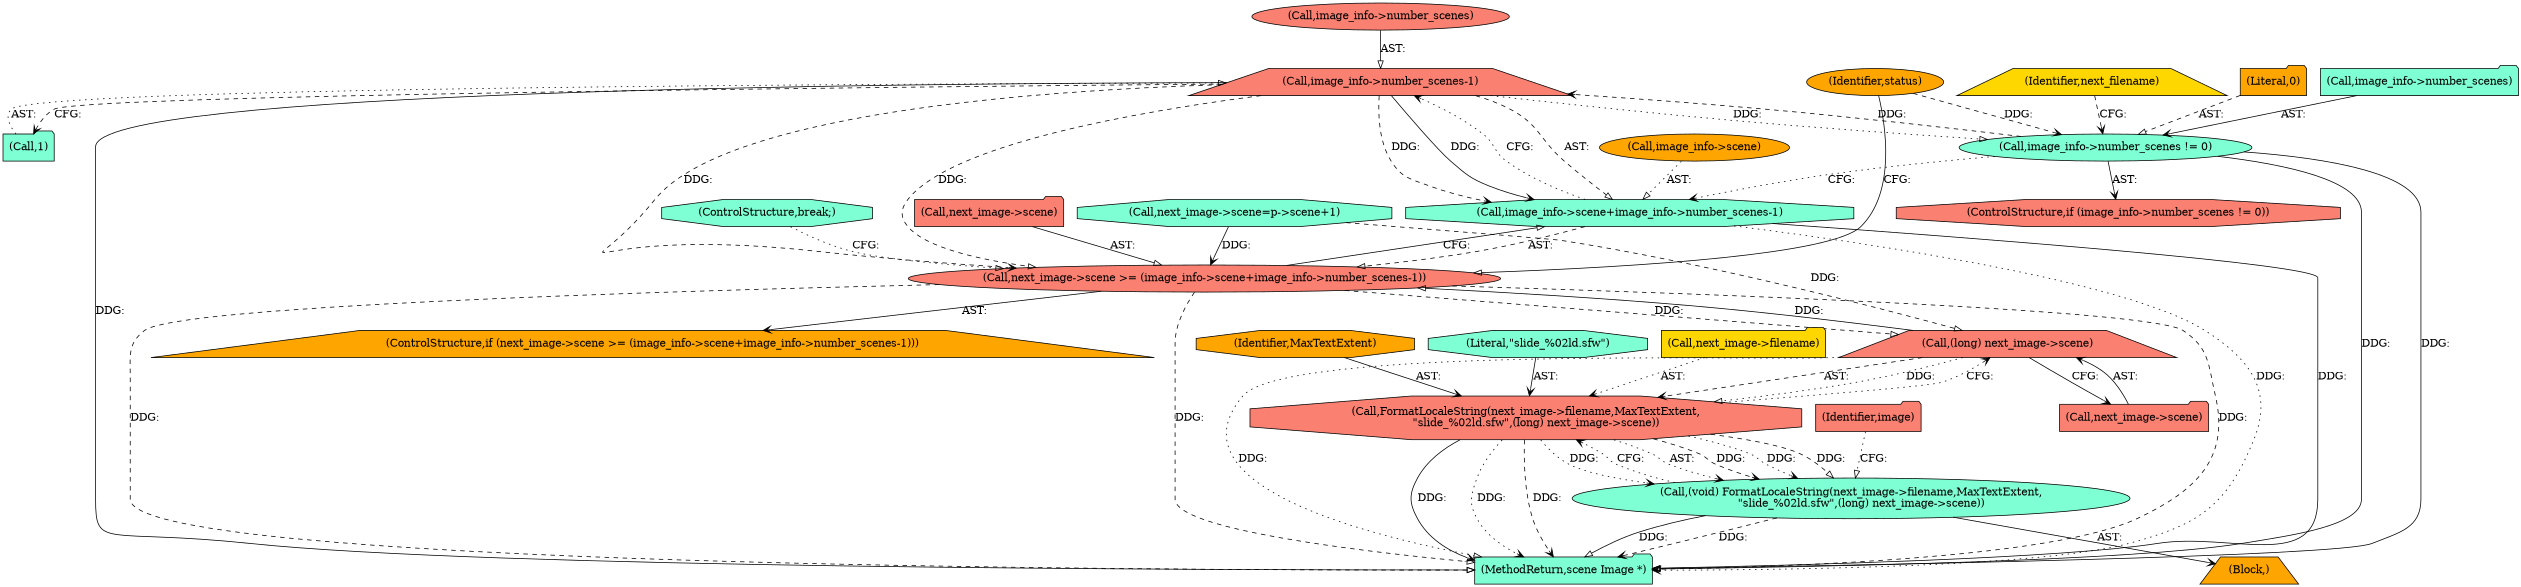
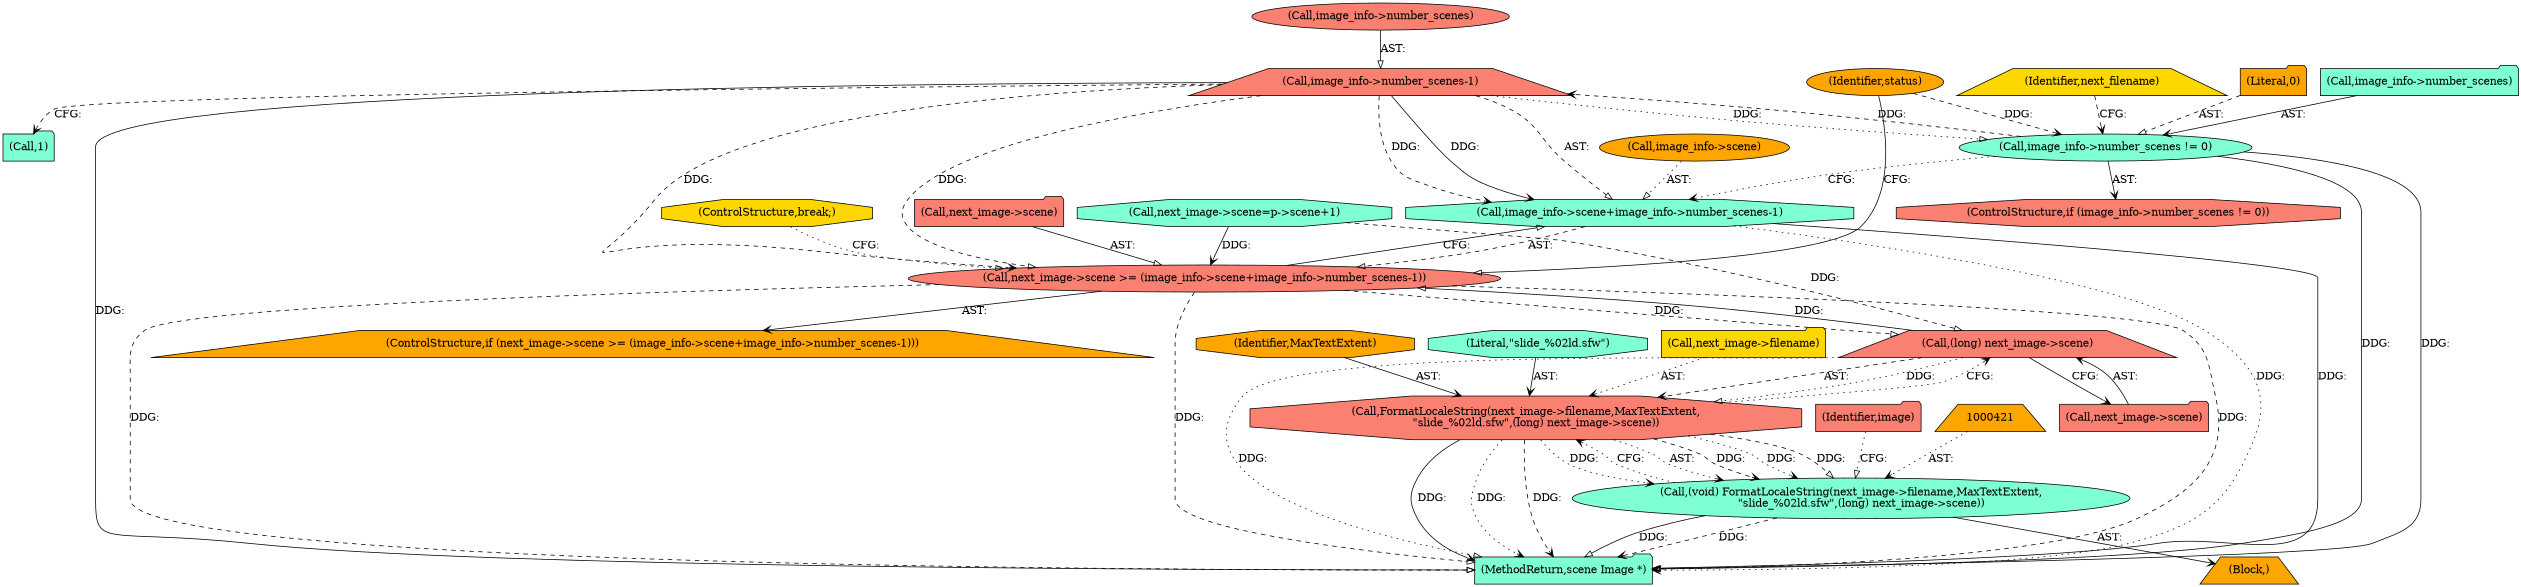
(508, 88) -> none
(1499, 155) -> none
(767, 213) -> (767, 213)
none -> (1990, 418)
